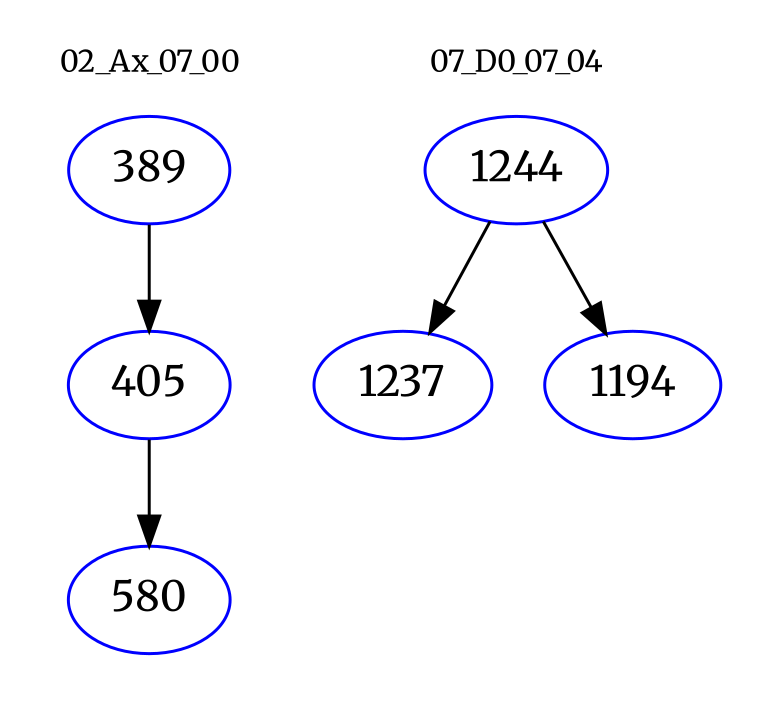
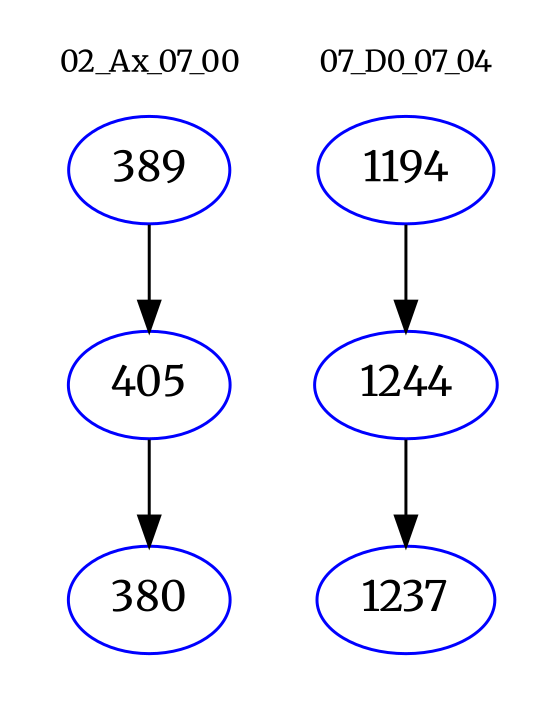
(567, 265) -> (406, 263)
(149, 600) -> (149, 600)
